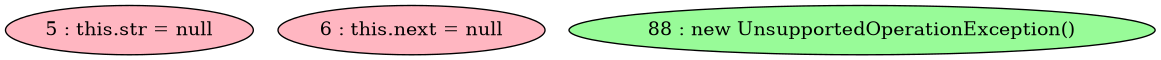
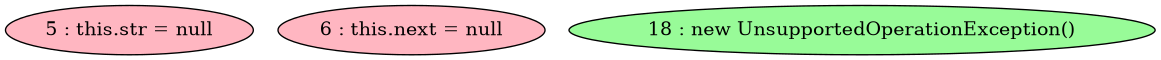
(862, 30) -> (862, 30)
